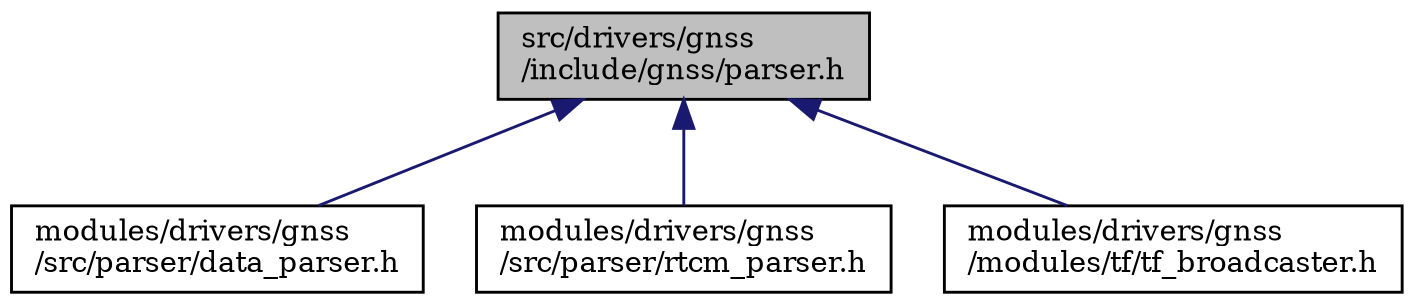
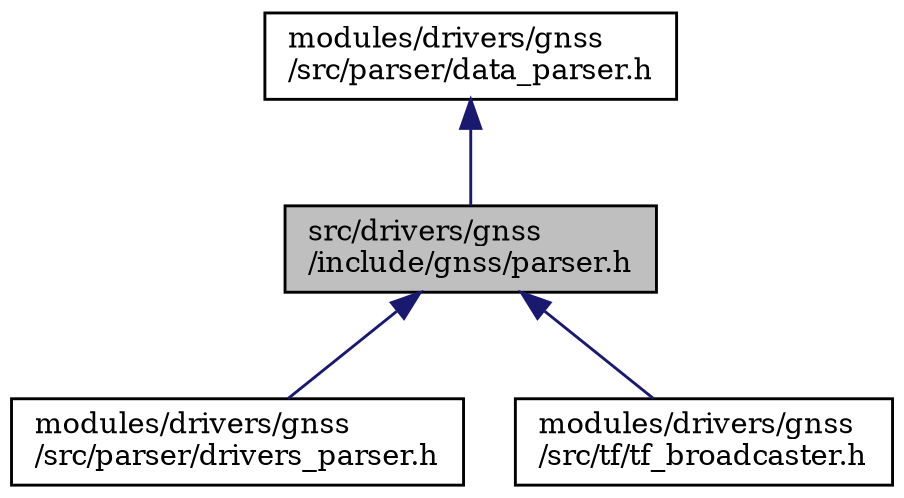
(437, 158) -> (471, 167)
(684, 249) -> (238, 442)
(1173, 249) -> (704, 442)
